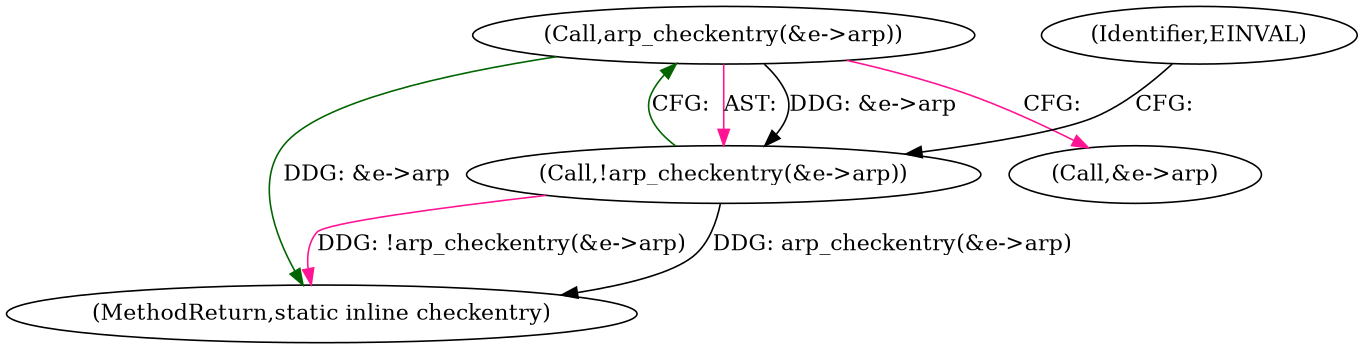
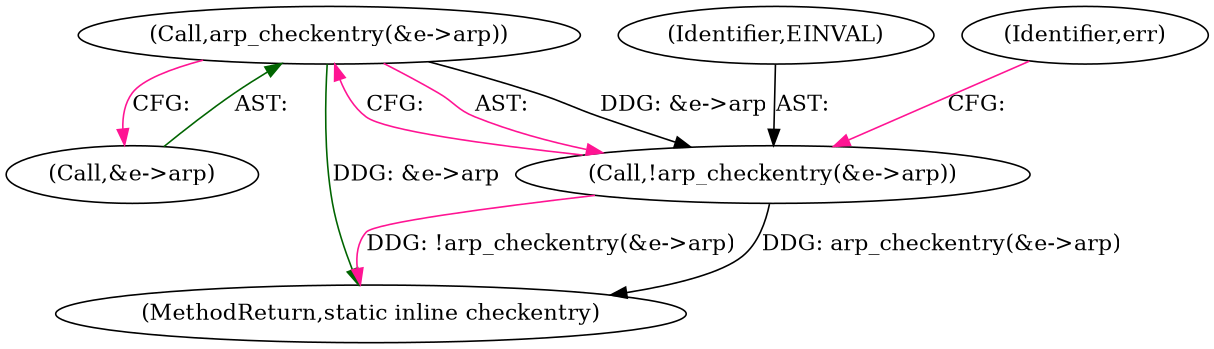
none -> (1085, 35)
(1168, 105) -> (807, 105)
none -> (214, 107)
(650, 113) -> (450, 138)
